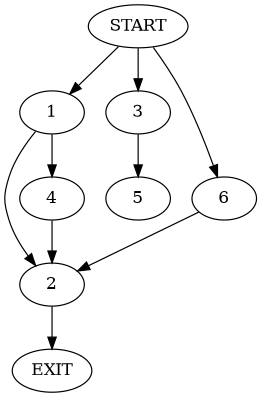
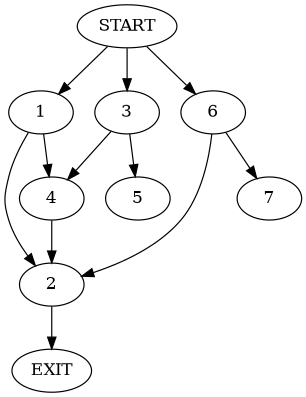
none -> (94, 151)
none -> (269, 199)
